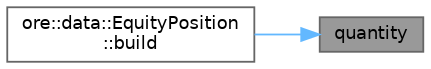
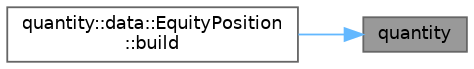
(131, 35) -> (153, 35)
